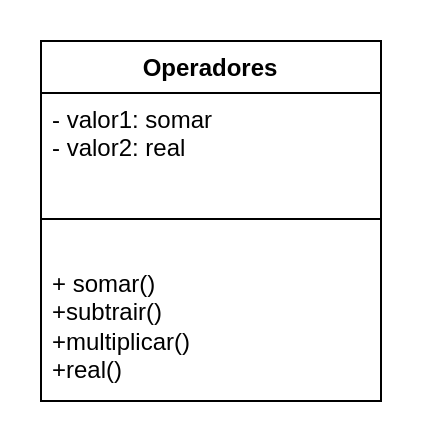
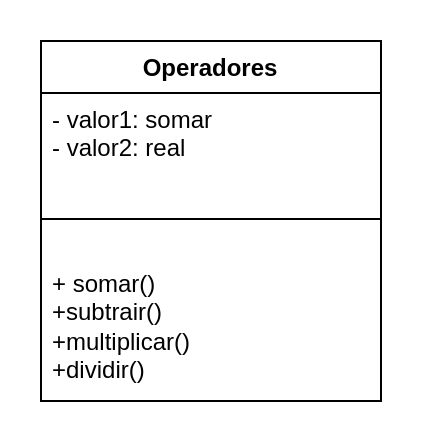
(135, 329) -> (135, 329)
